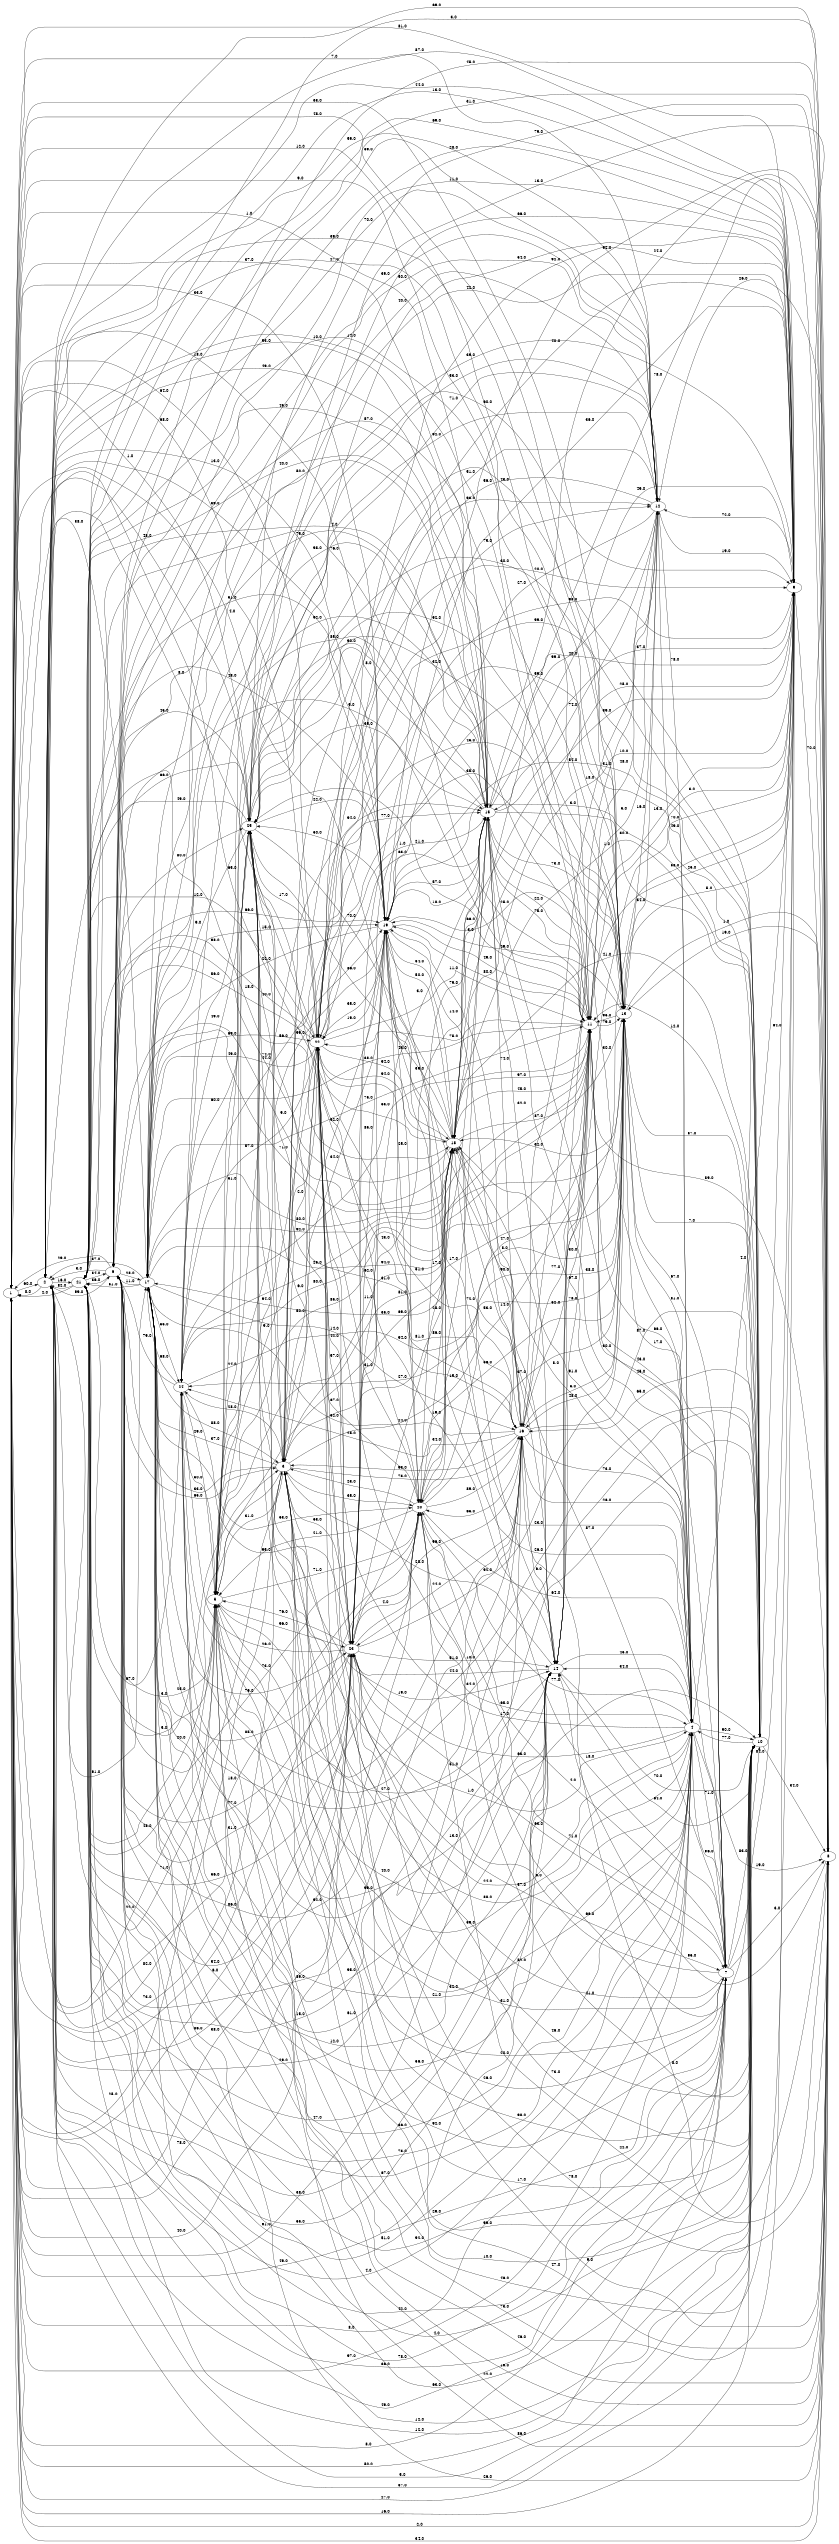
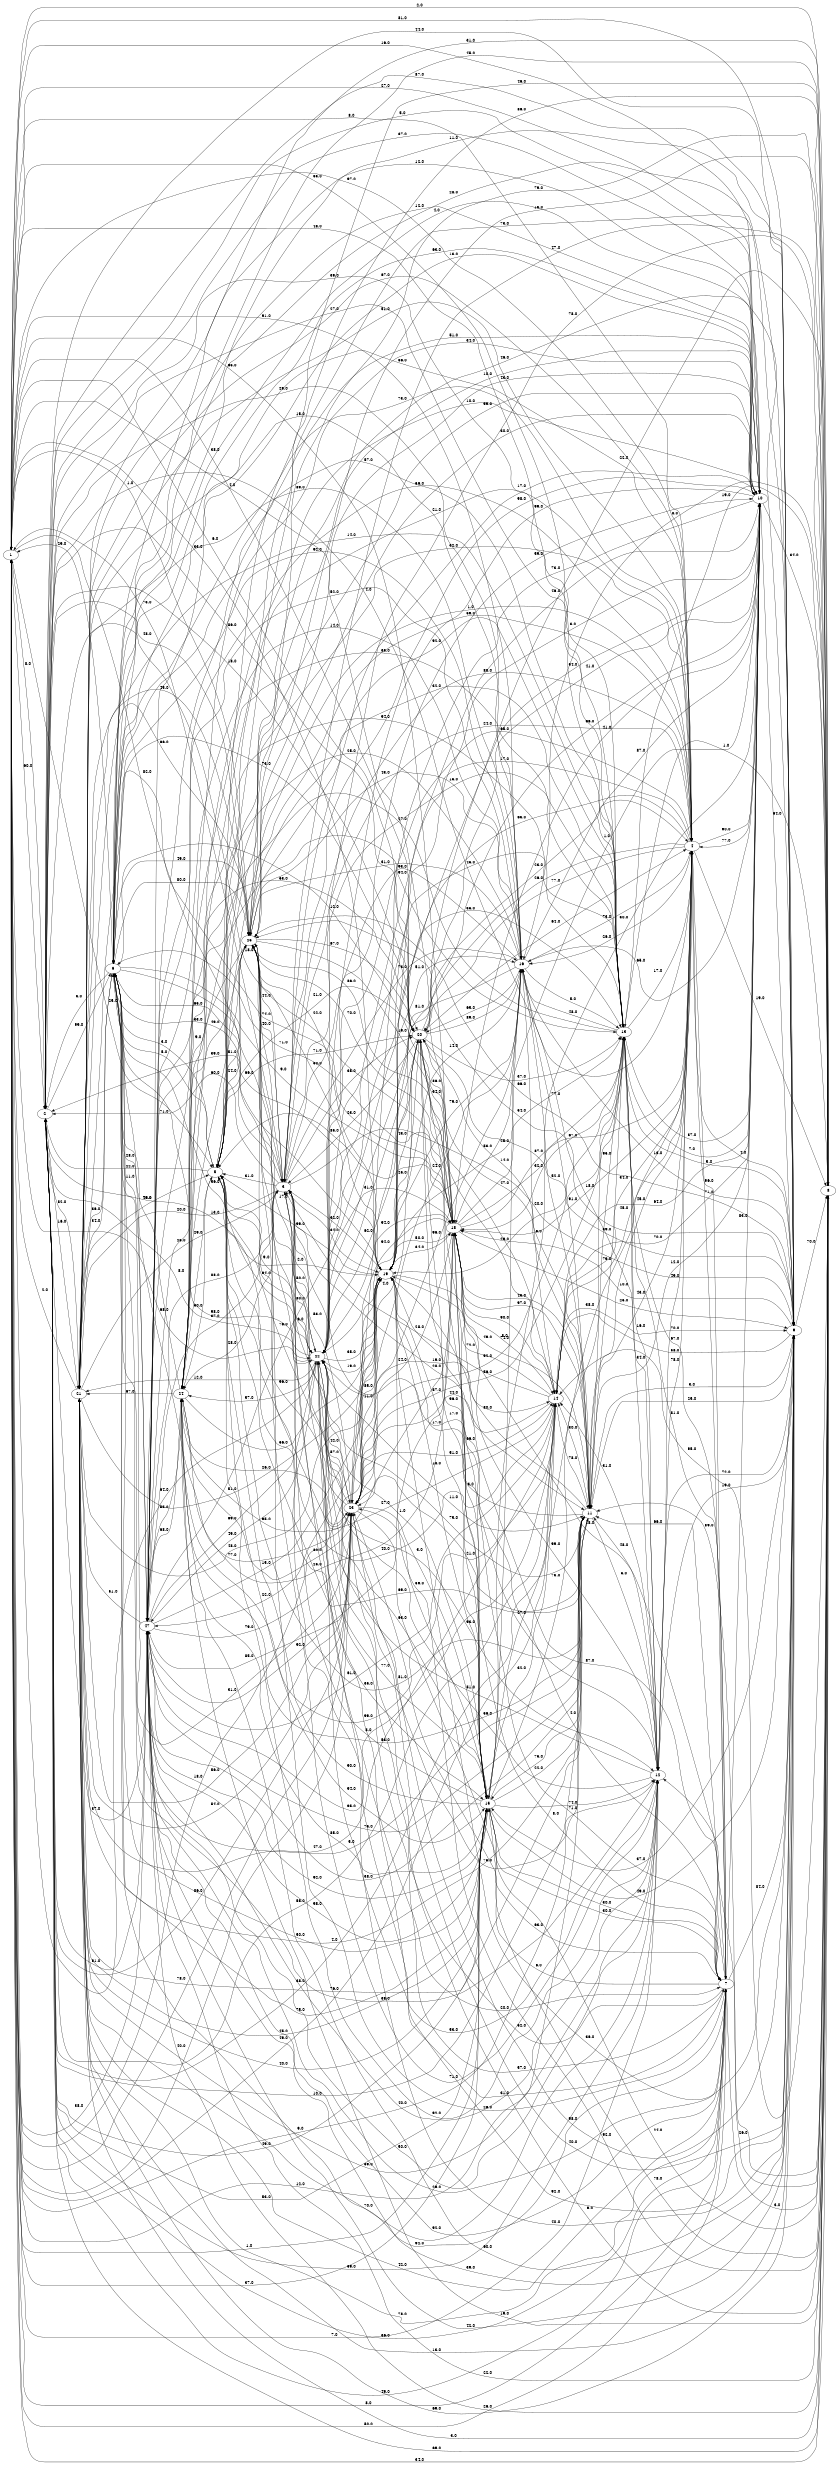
(427, 880) -> (482, 1591)
(147, 1282) -> (147, 1626)
